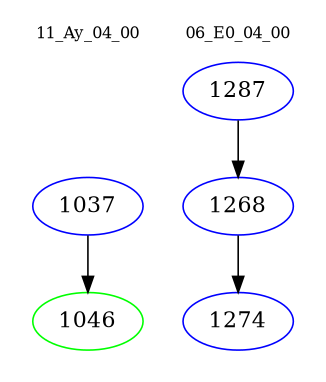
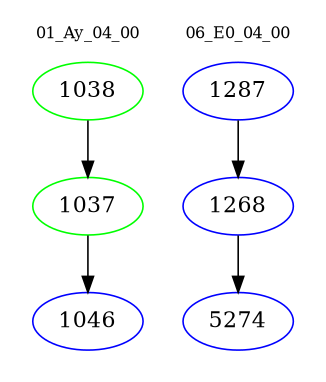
(88, 34) -> (88, 34)
none -> (88, 91)
(88, 206) -> (88, 206)
(88, 321) -> (88, 321)
(238, 321) -> (238, 321)
